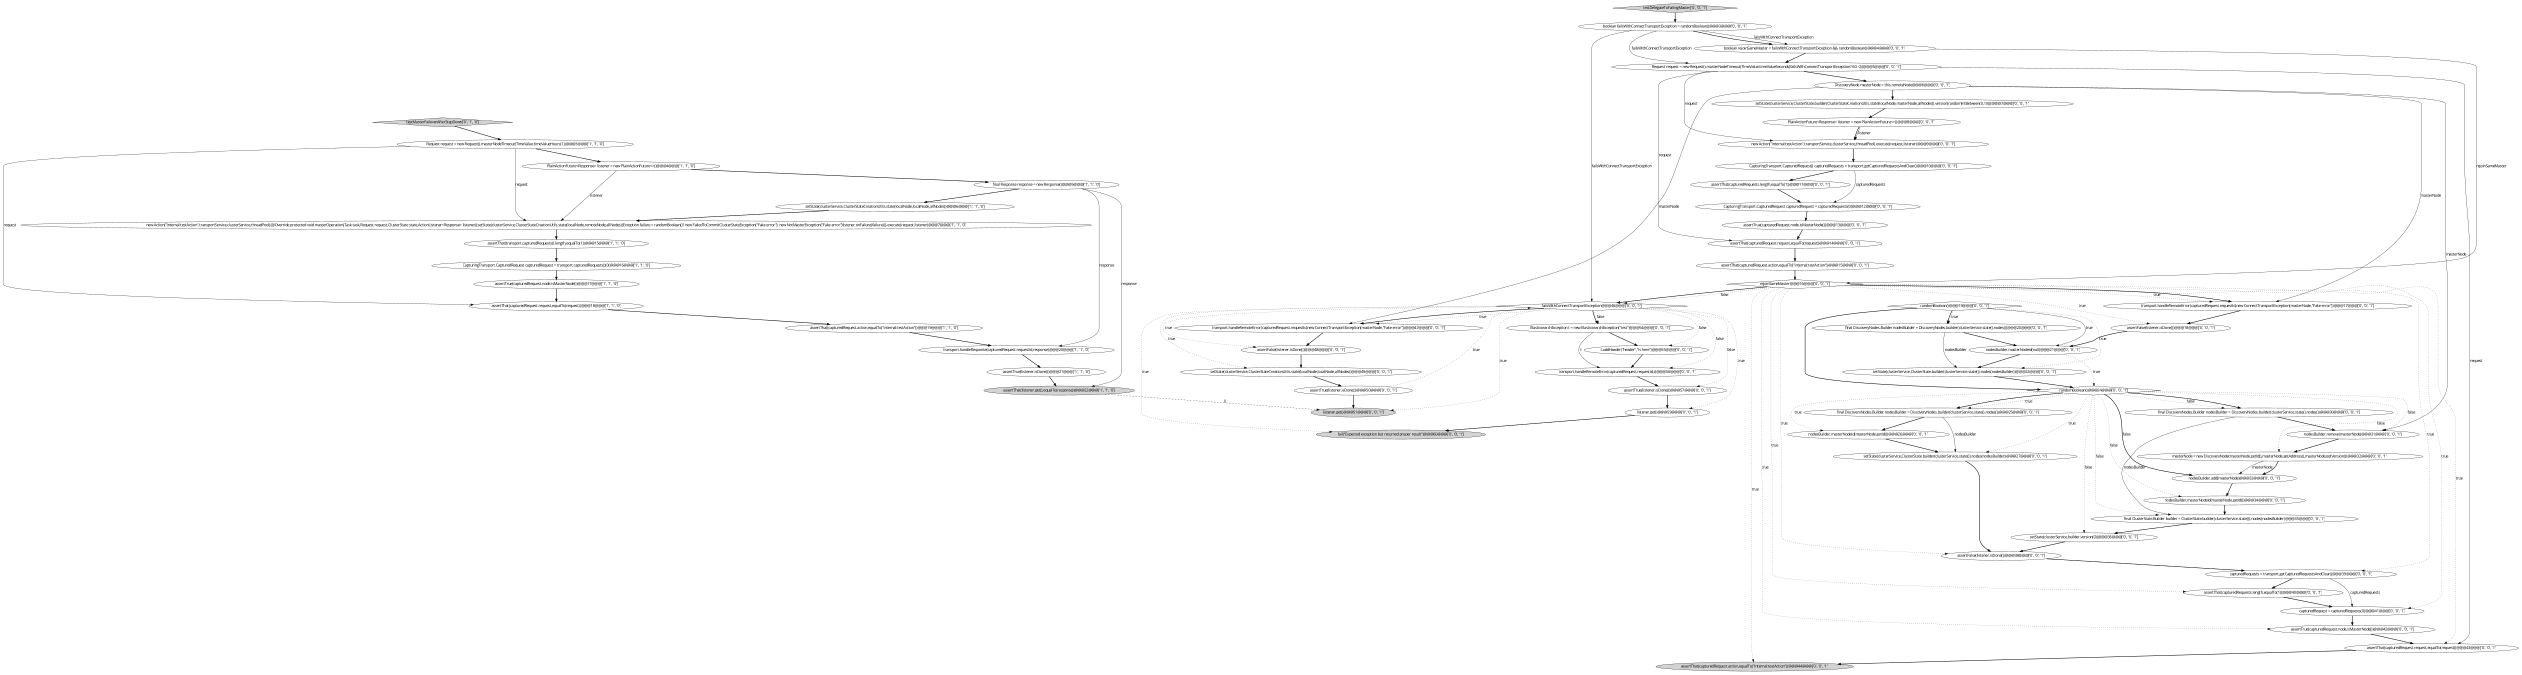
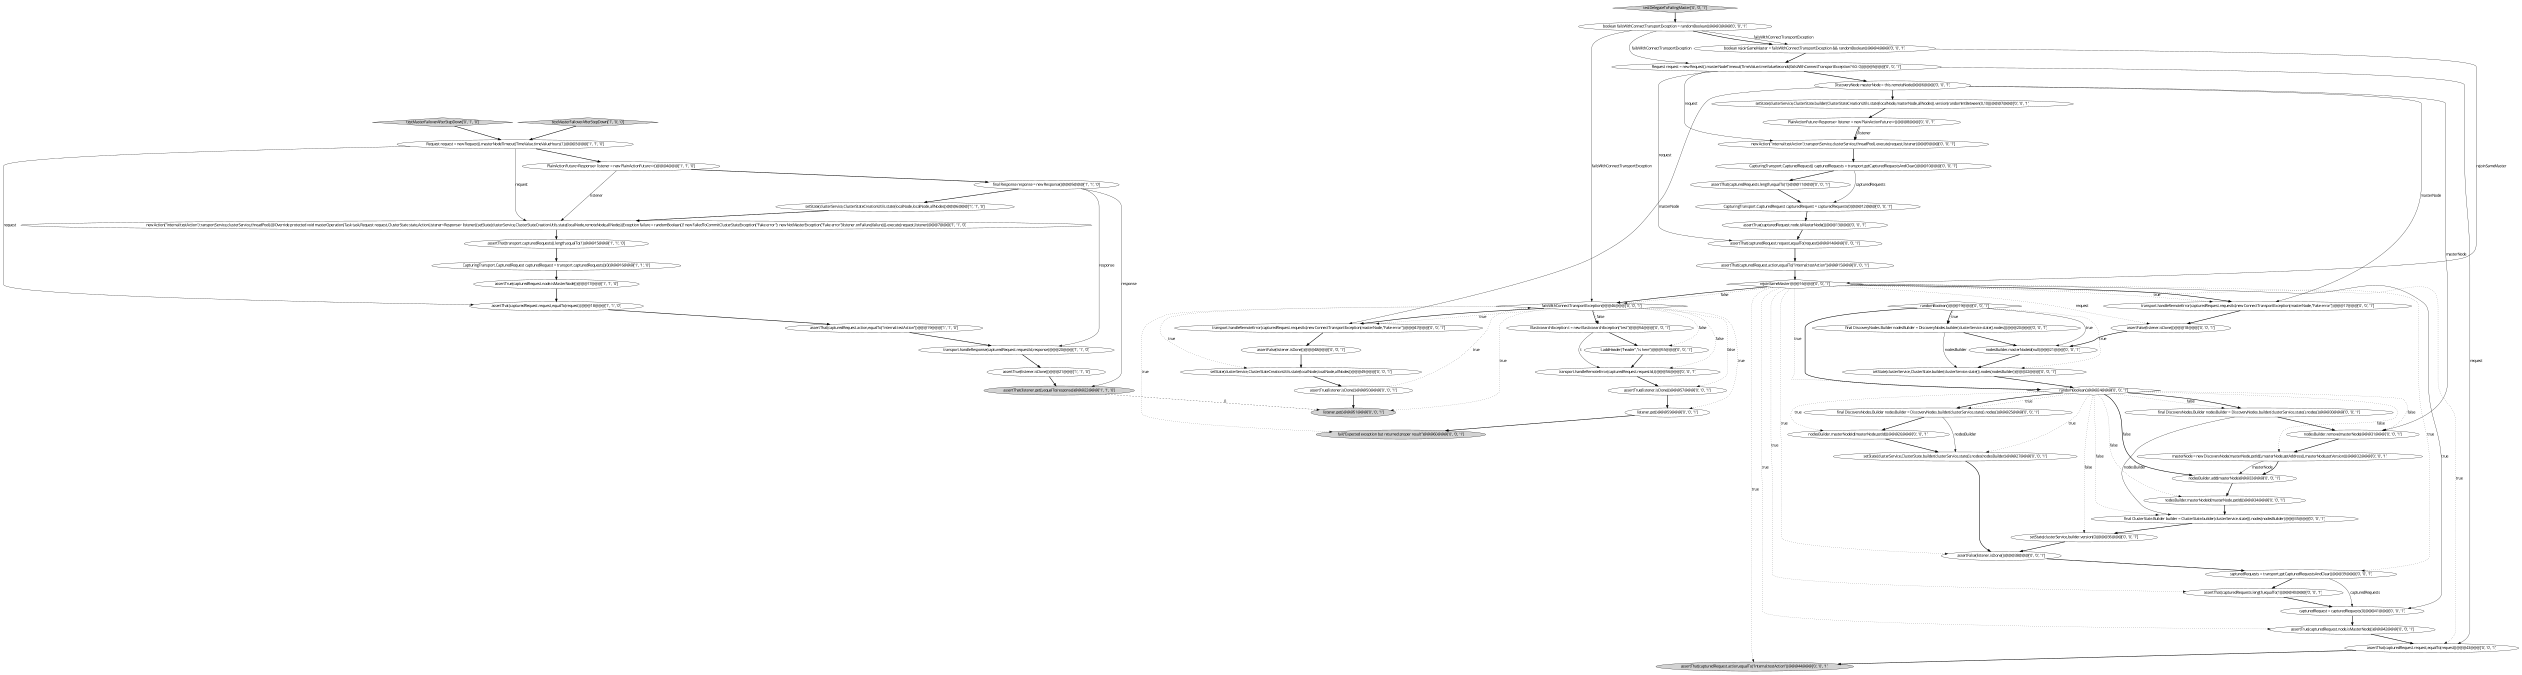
none -> (588, 122)
(2285, 293) -> (2285, 293)
(2082, 306) -> (2082, 306)
(1287, 311) -> none
(2084, 364) -> (1819, 380)
